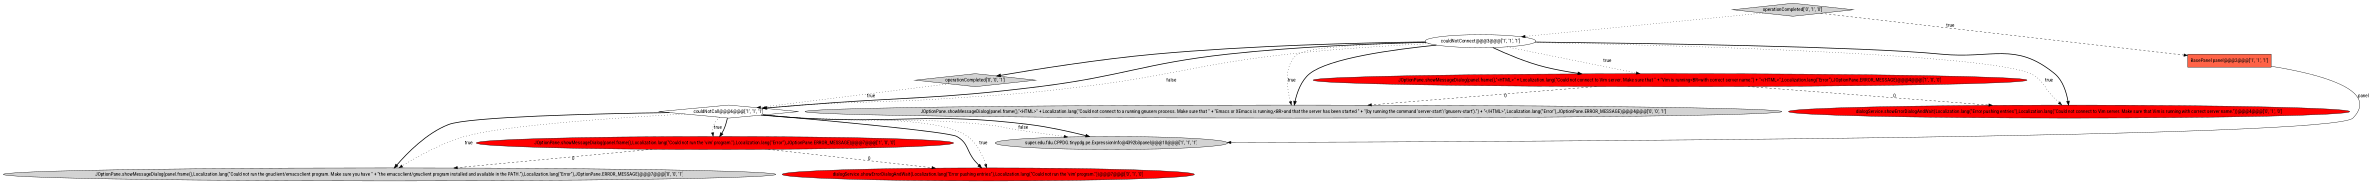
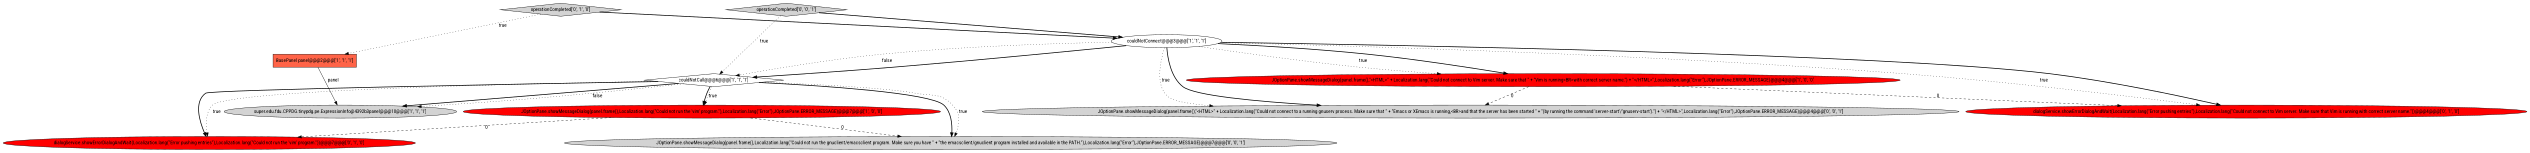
(1644, 25) -> (856, 25)
(2002, 34) -> (445, 34)
(1212, 50) -> (969, 25)
